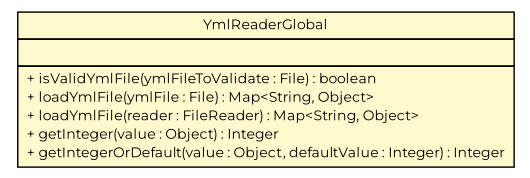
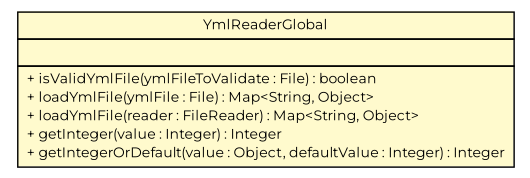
(153, 134) -> (154, 134)
